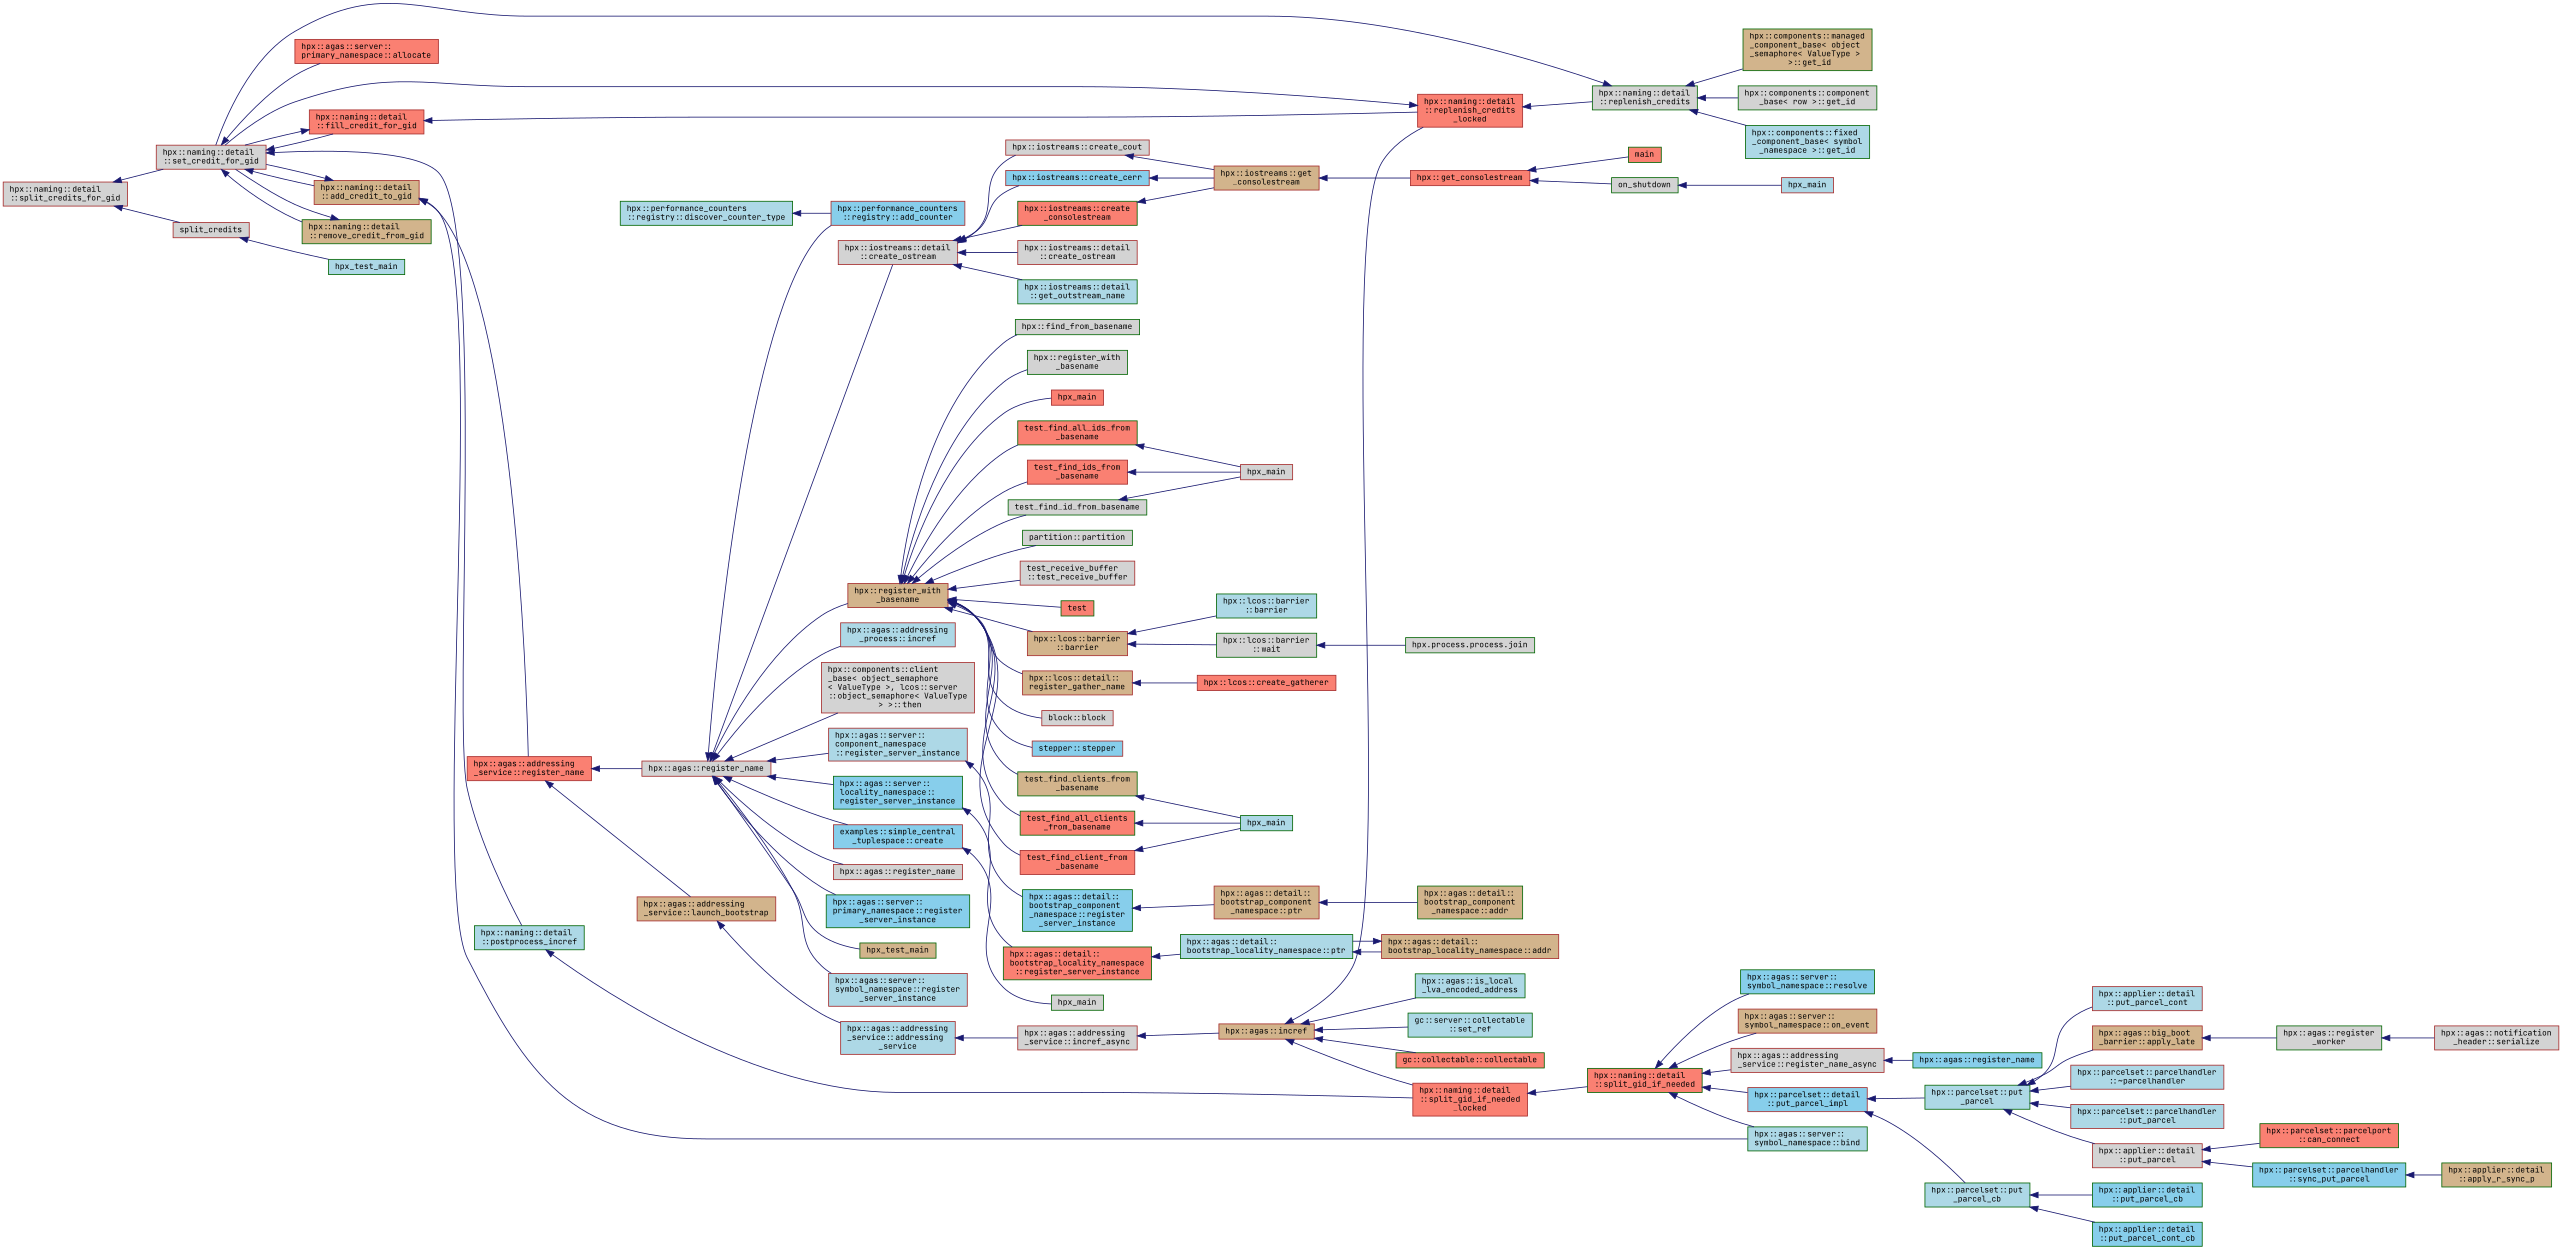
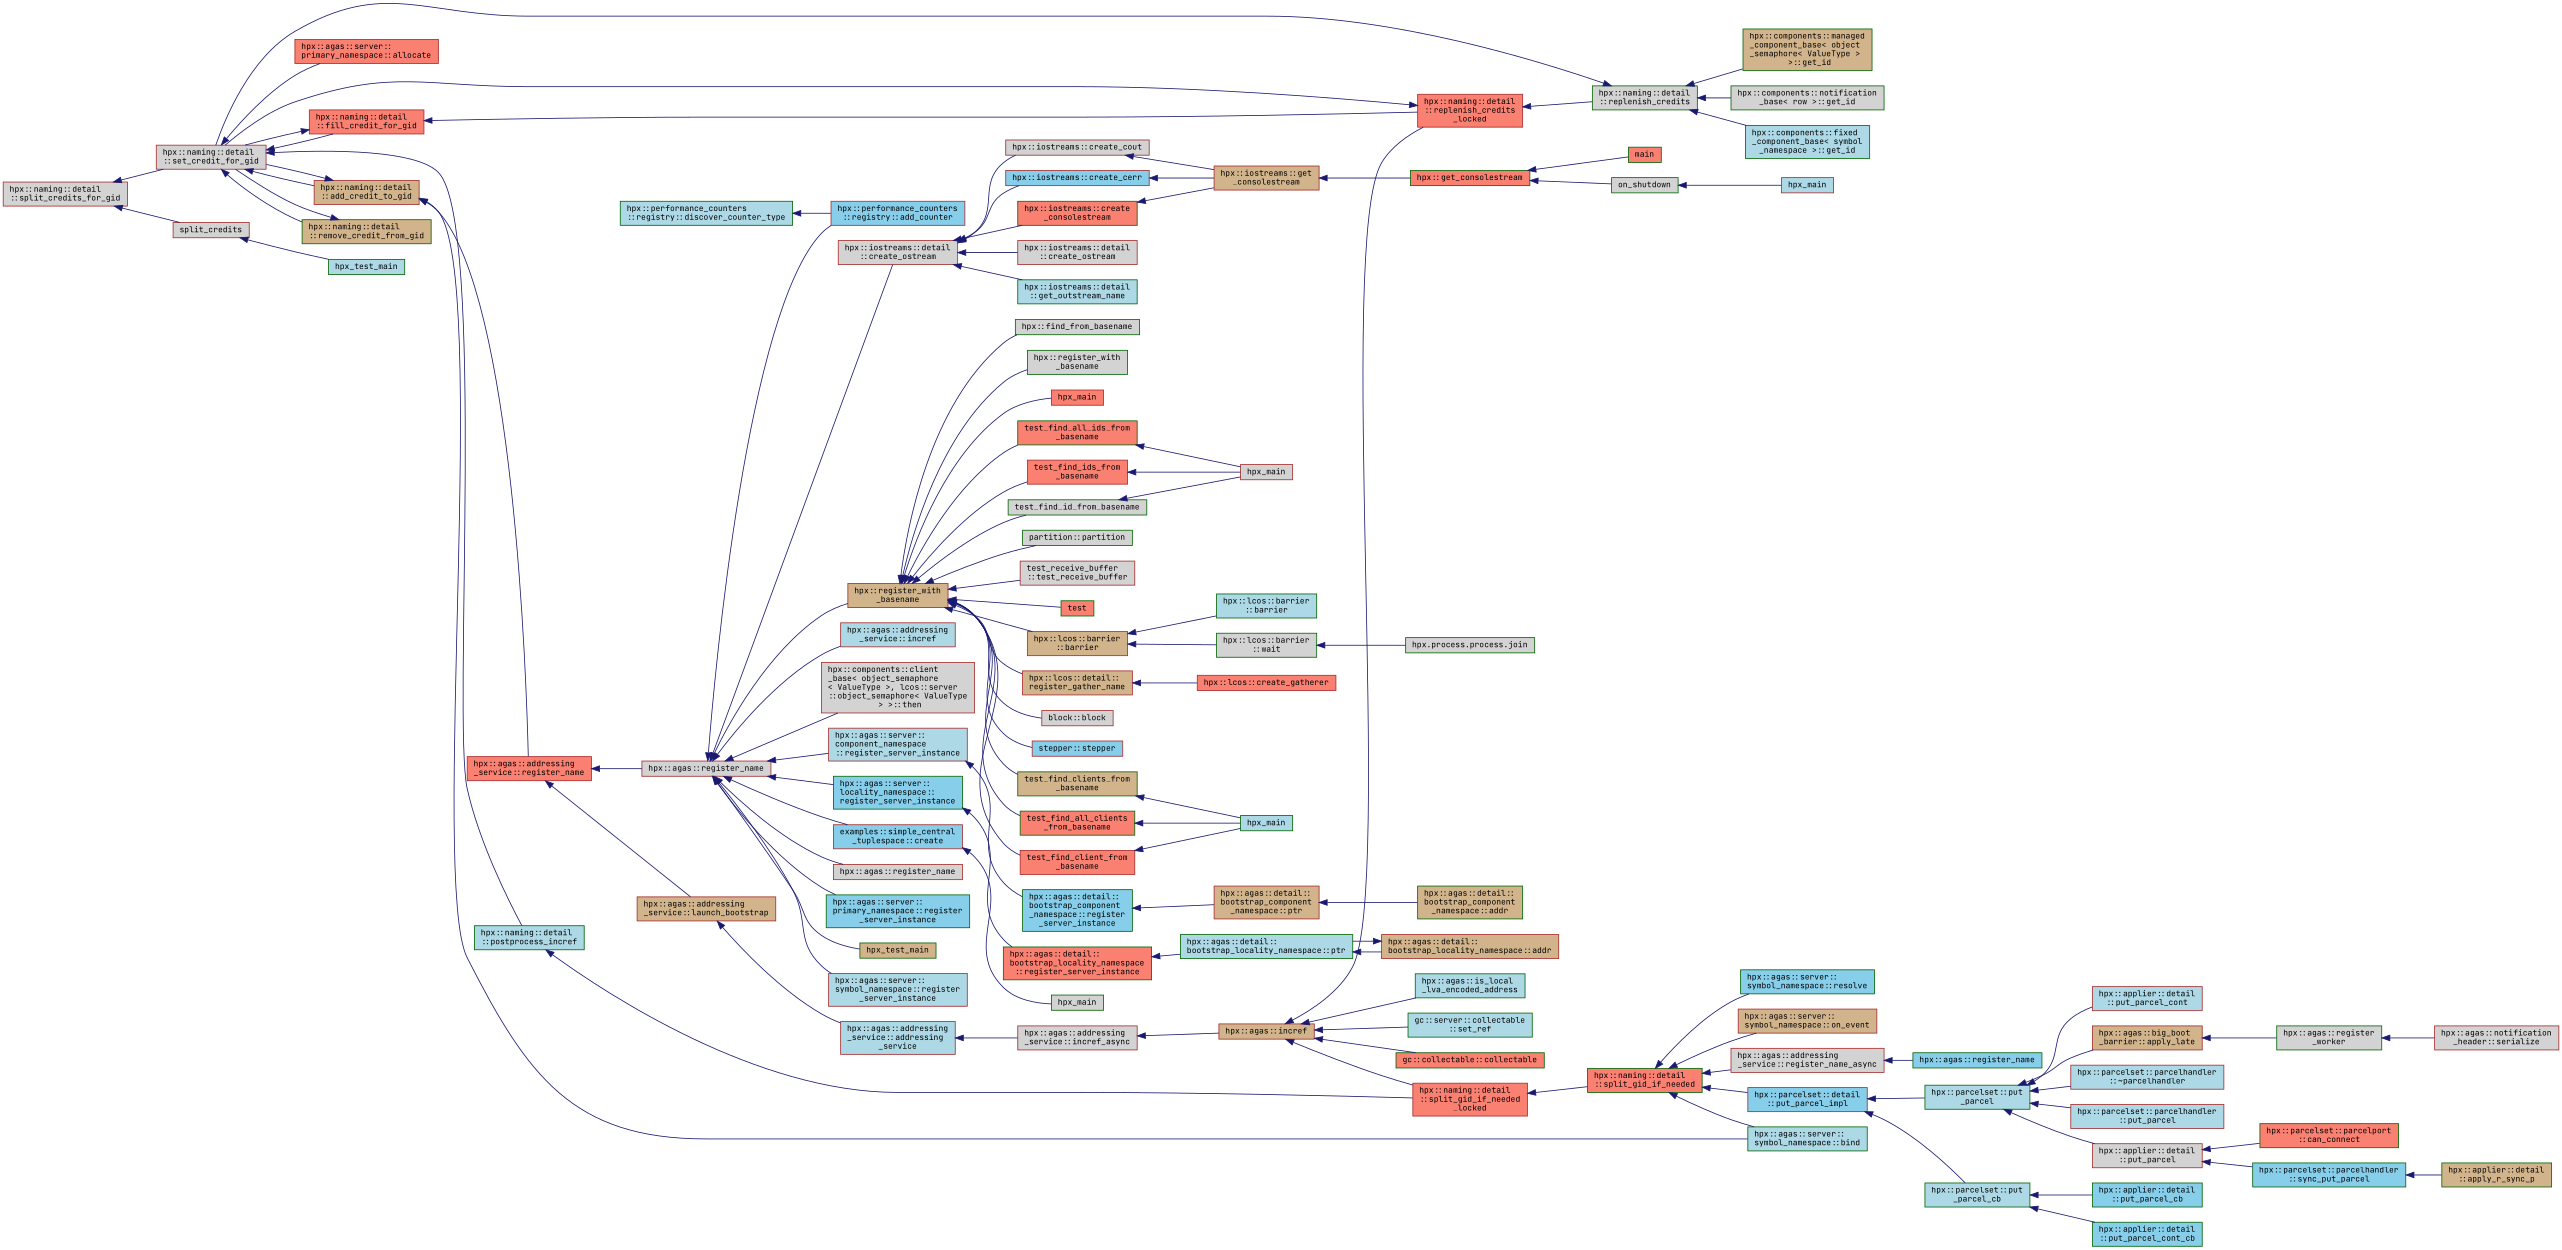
(1808, 98) -> (1808, 98)
(1470, 178) -> (1470, 178)
(898, 635) -> (898, 635)
